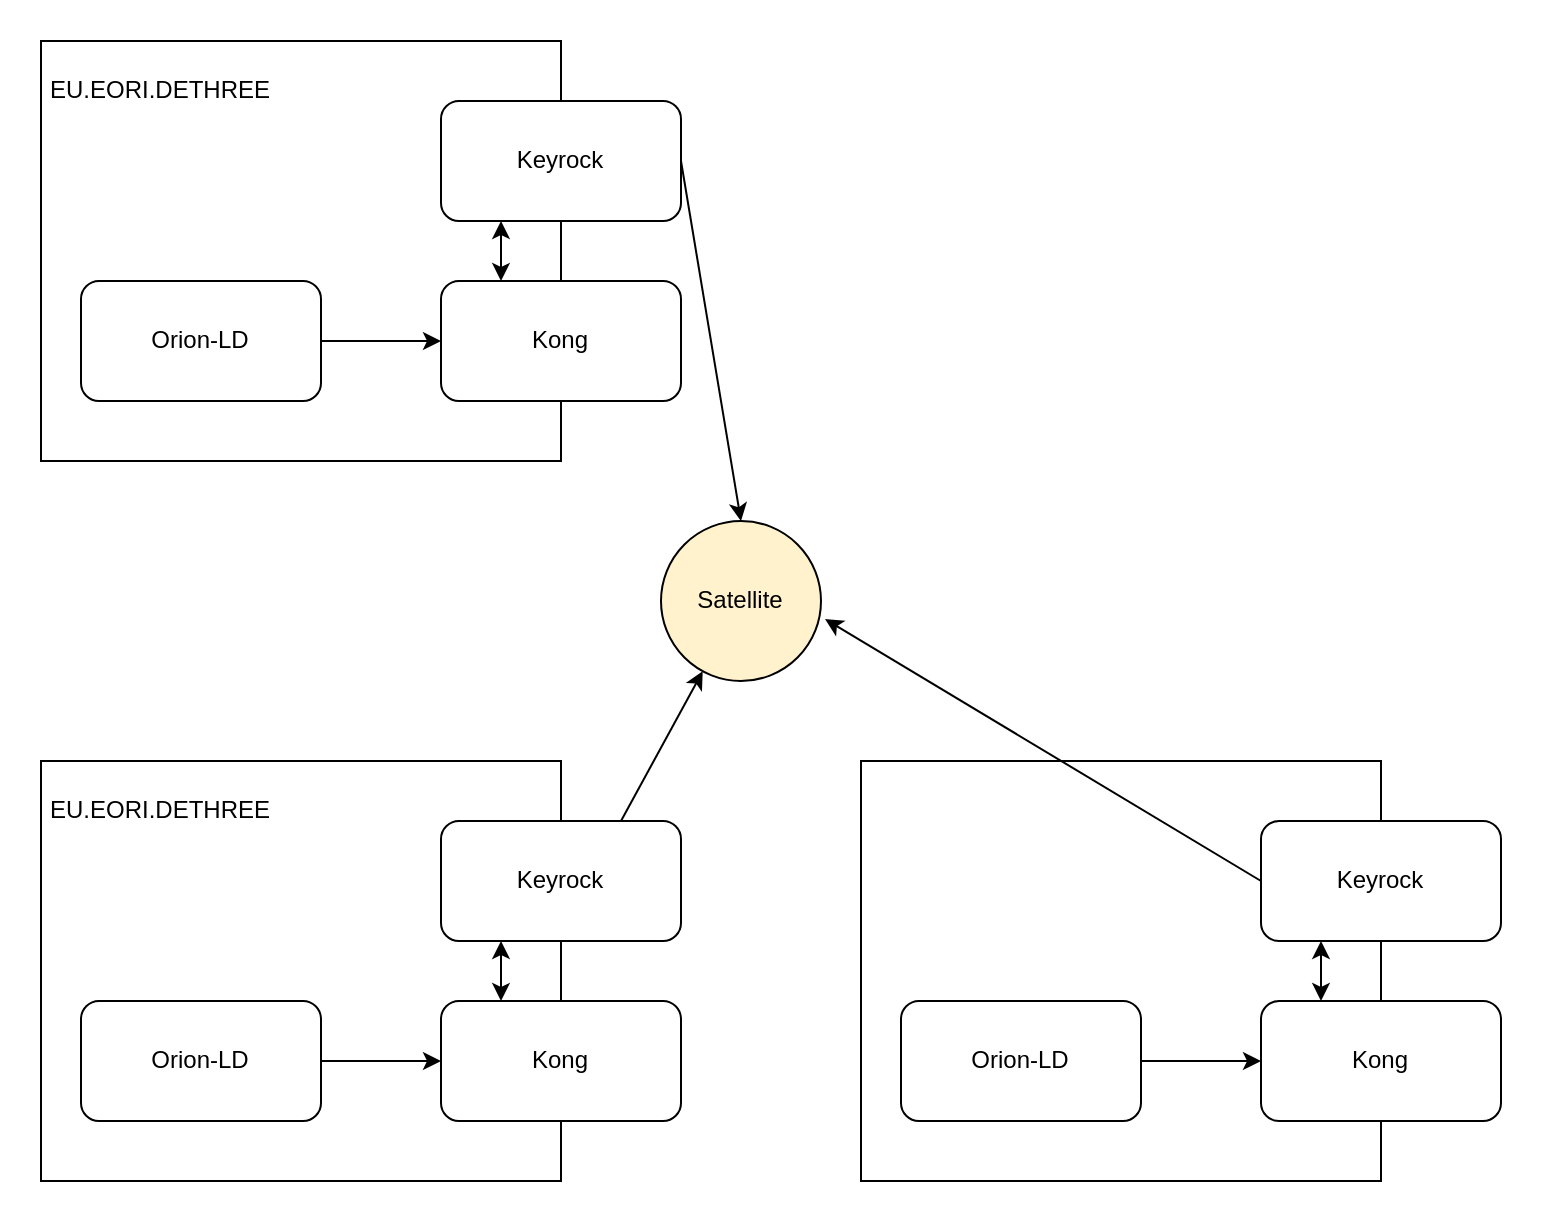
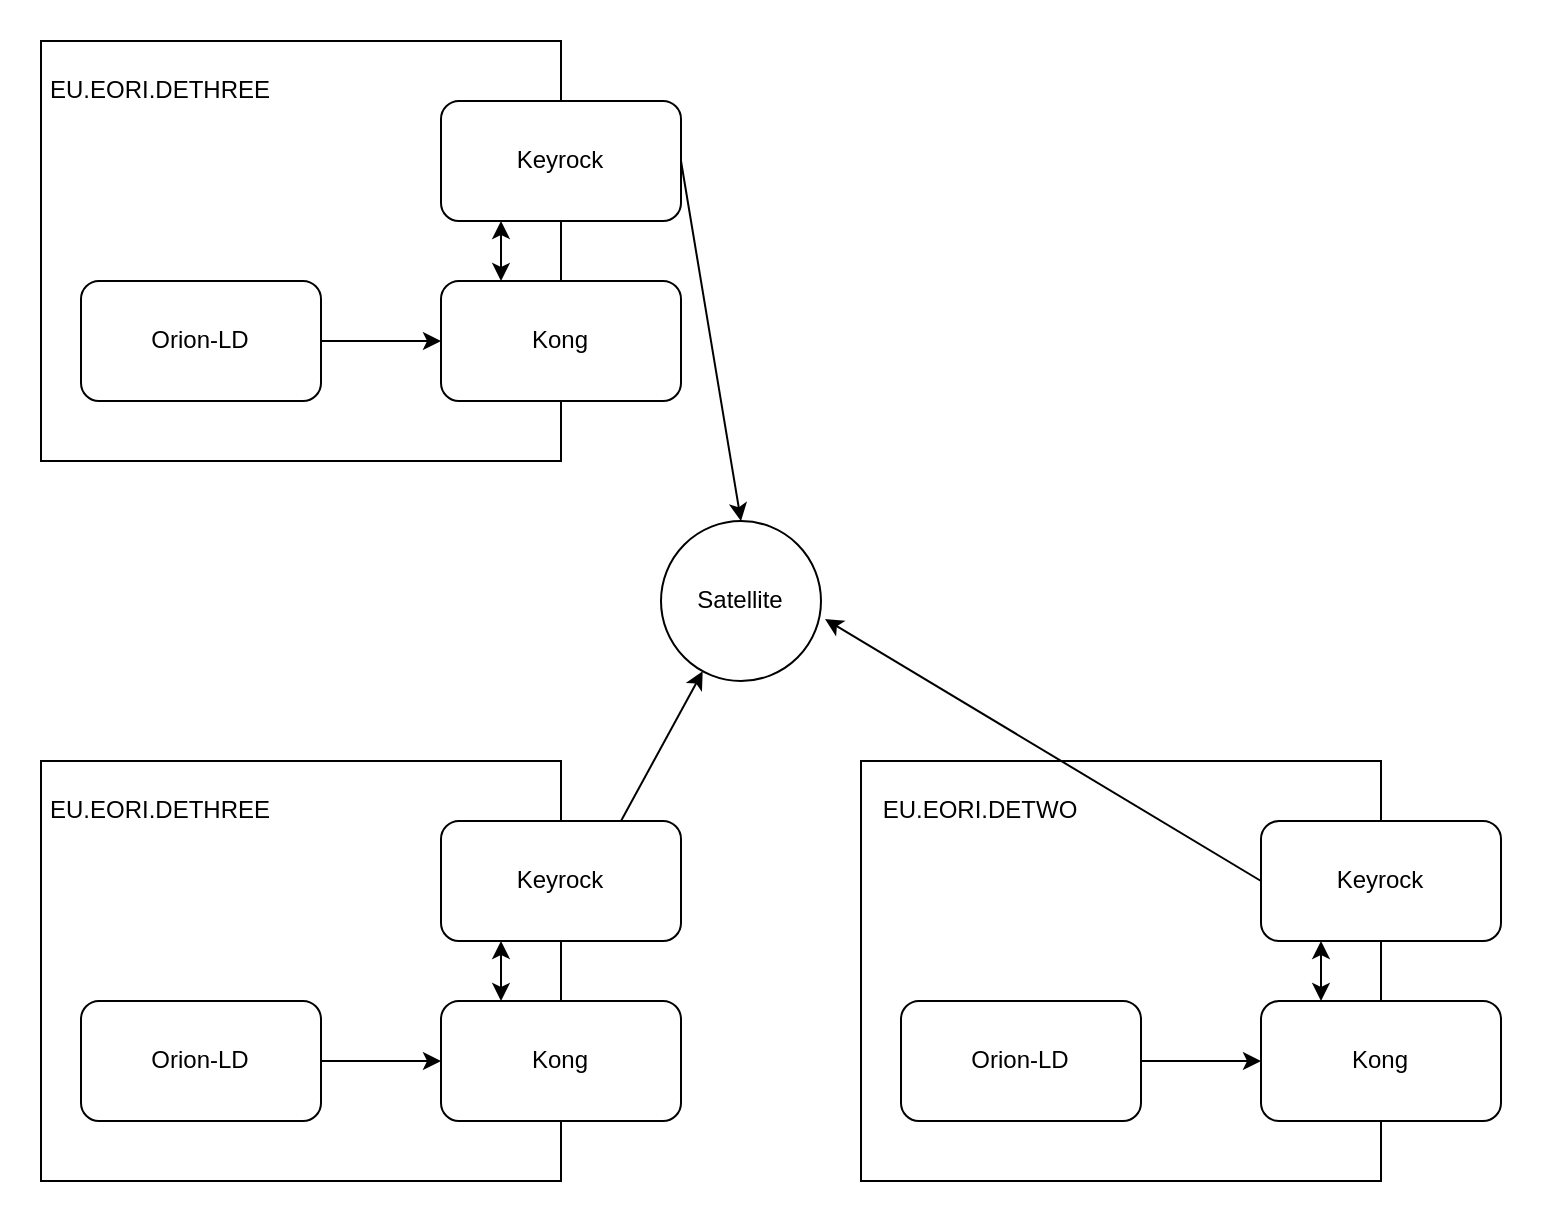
(741, 601) -> (741, 601)
none -> (981, 811)
